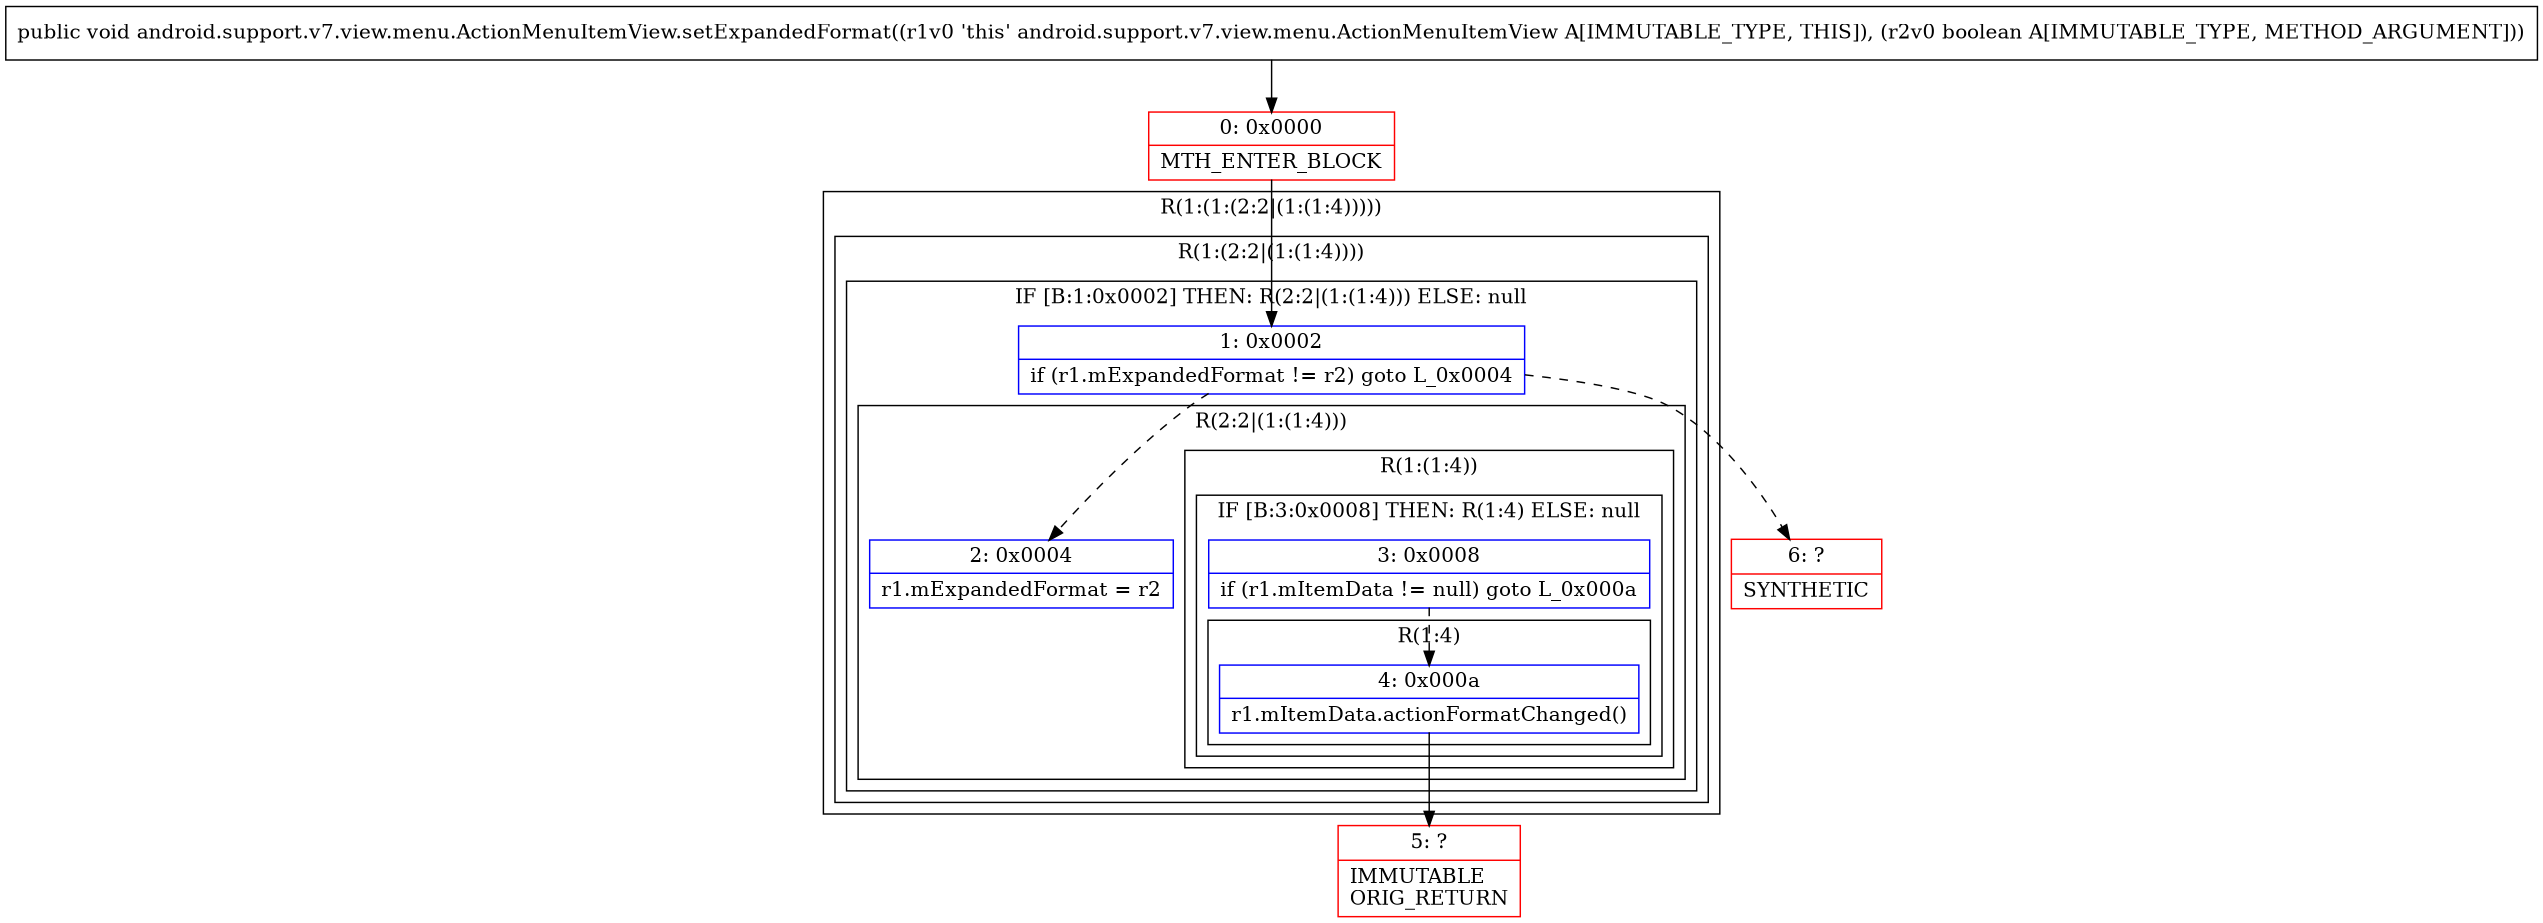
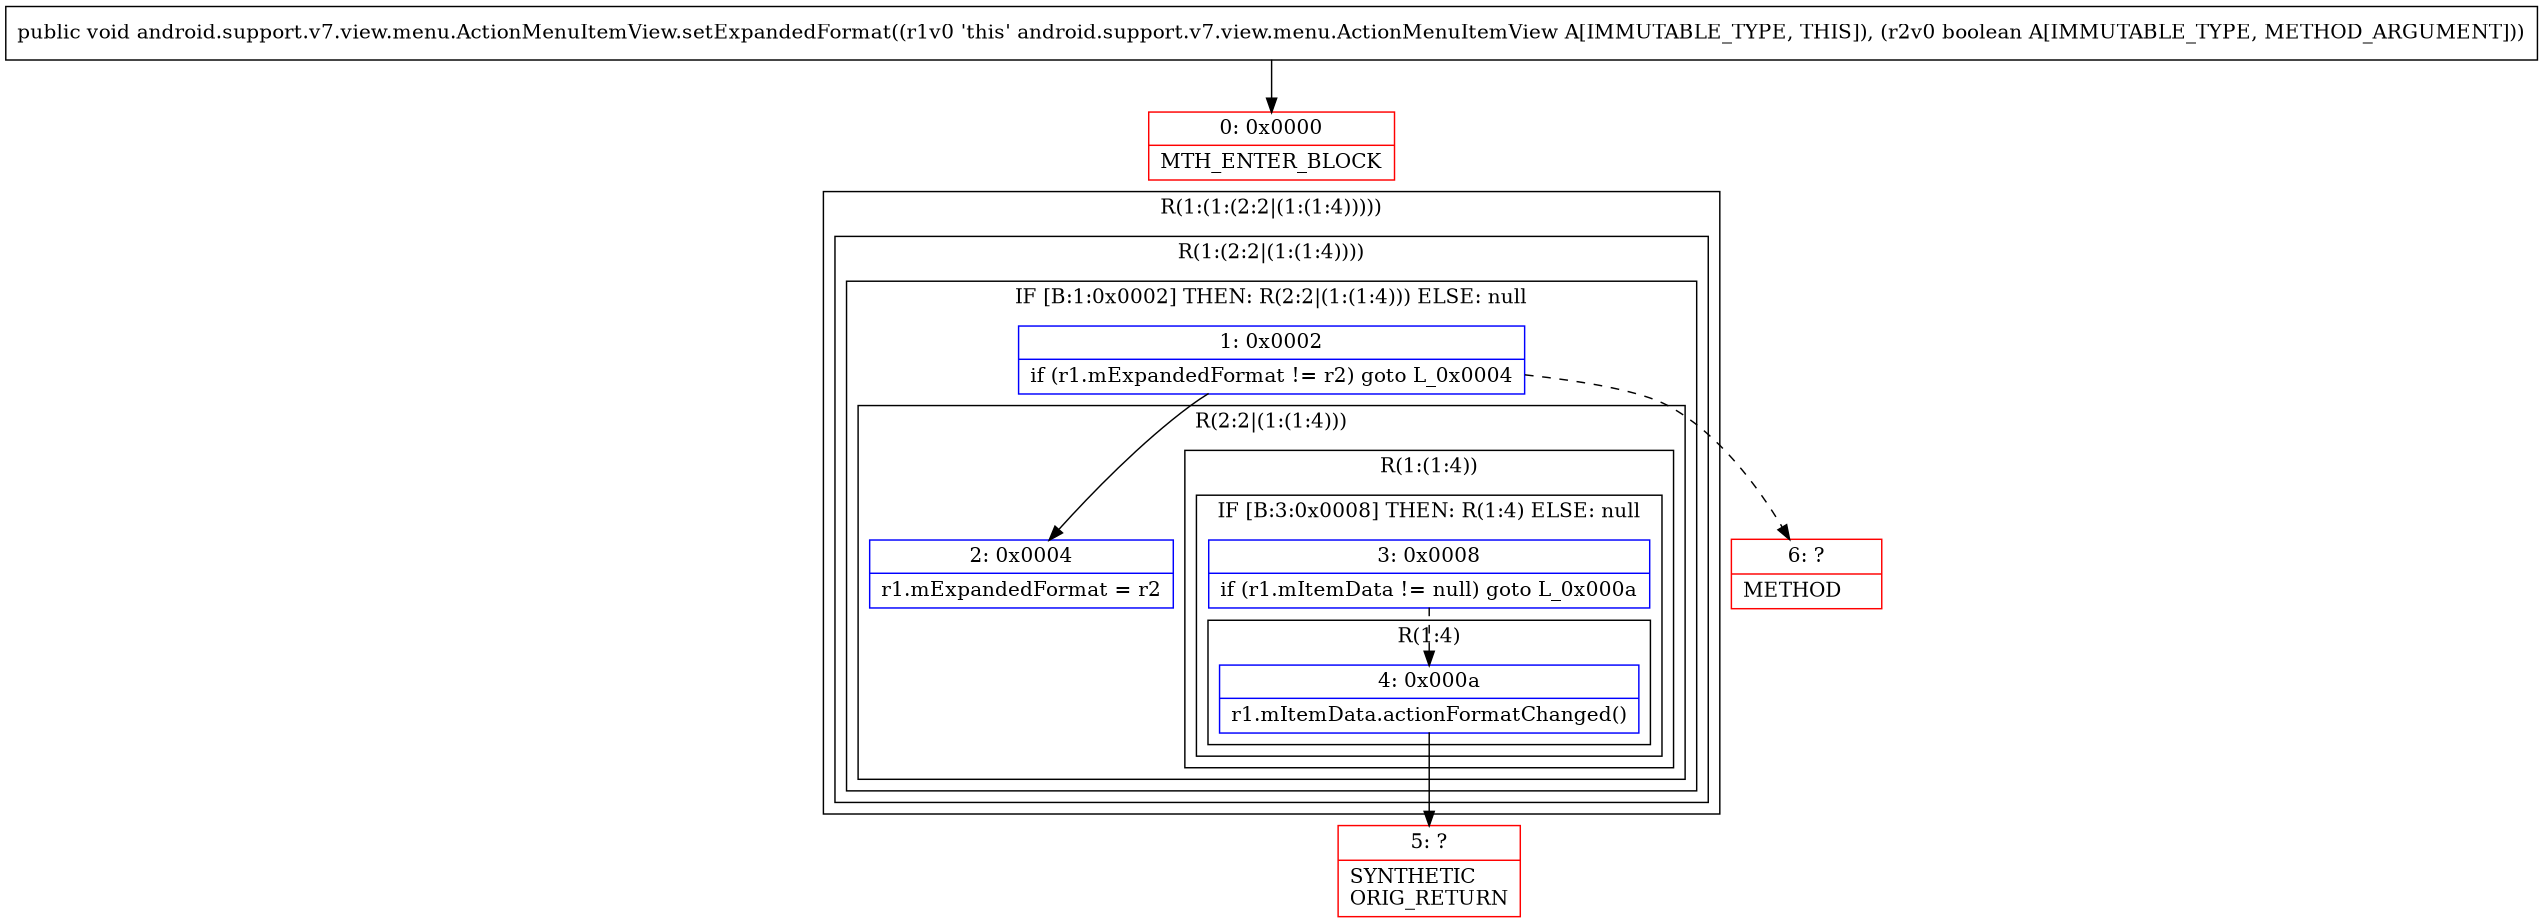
(1272, 246) -> none
(1130, 457) -> (1130, 457)
(1807, 591) -> (1793, 591)
(1418, 877) -> (1413, 877)
